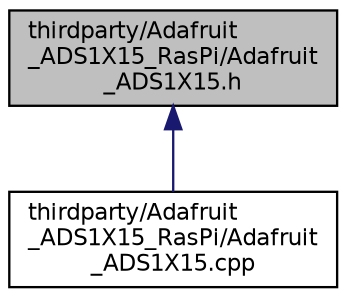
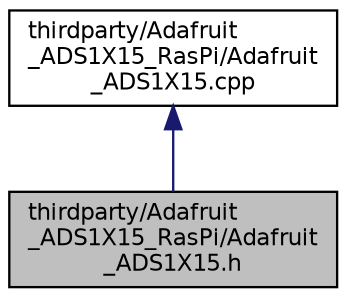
(173, 161) -> (173, 161)
